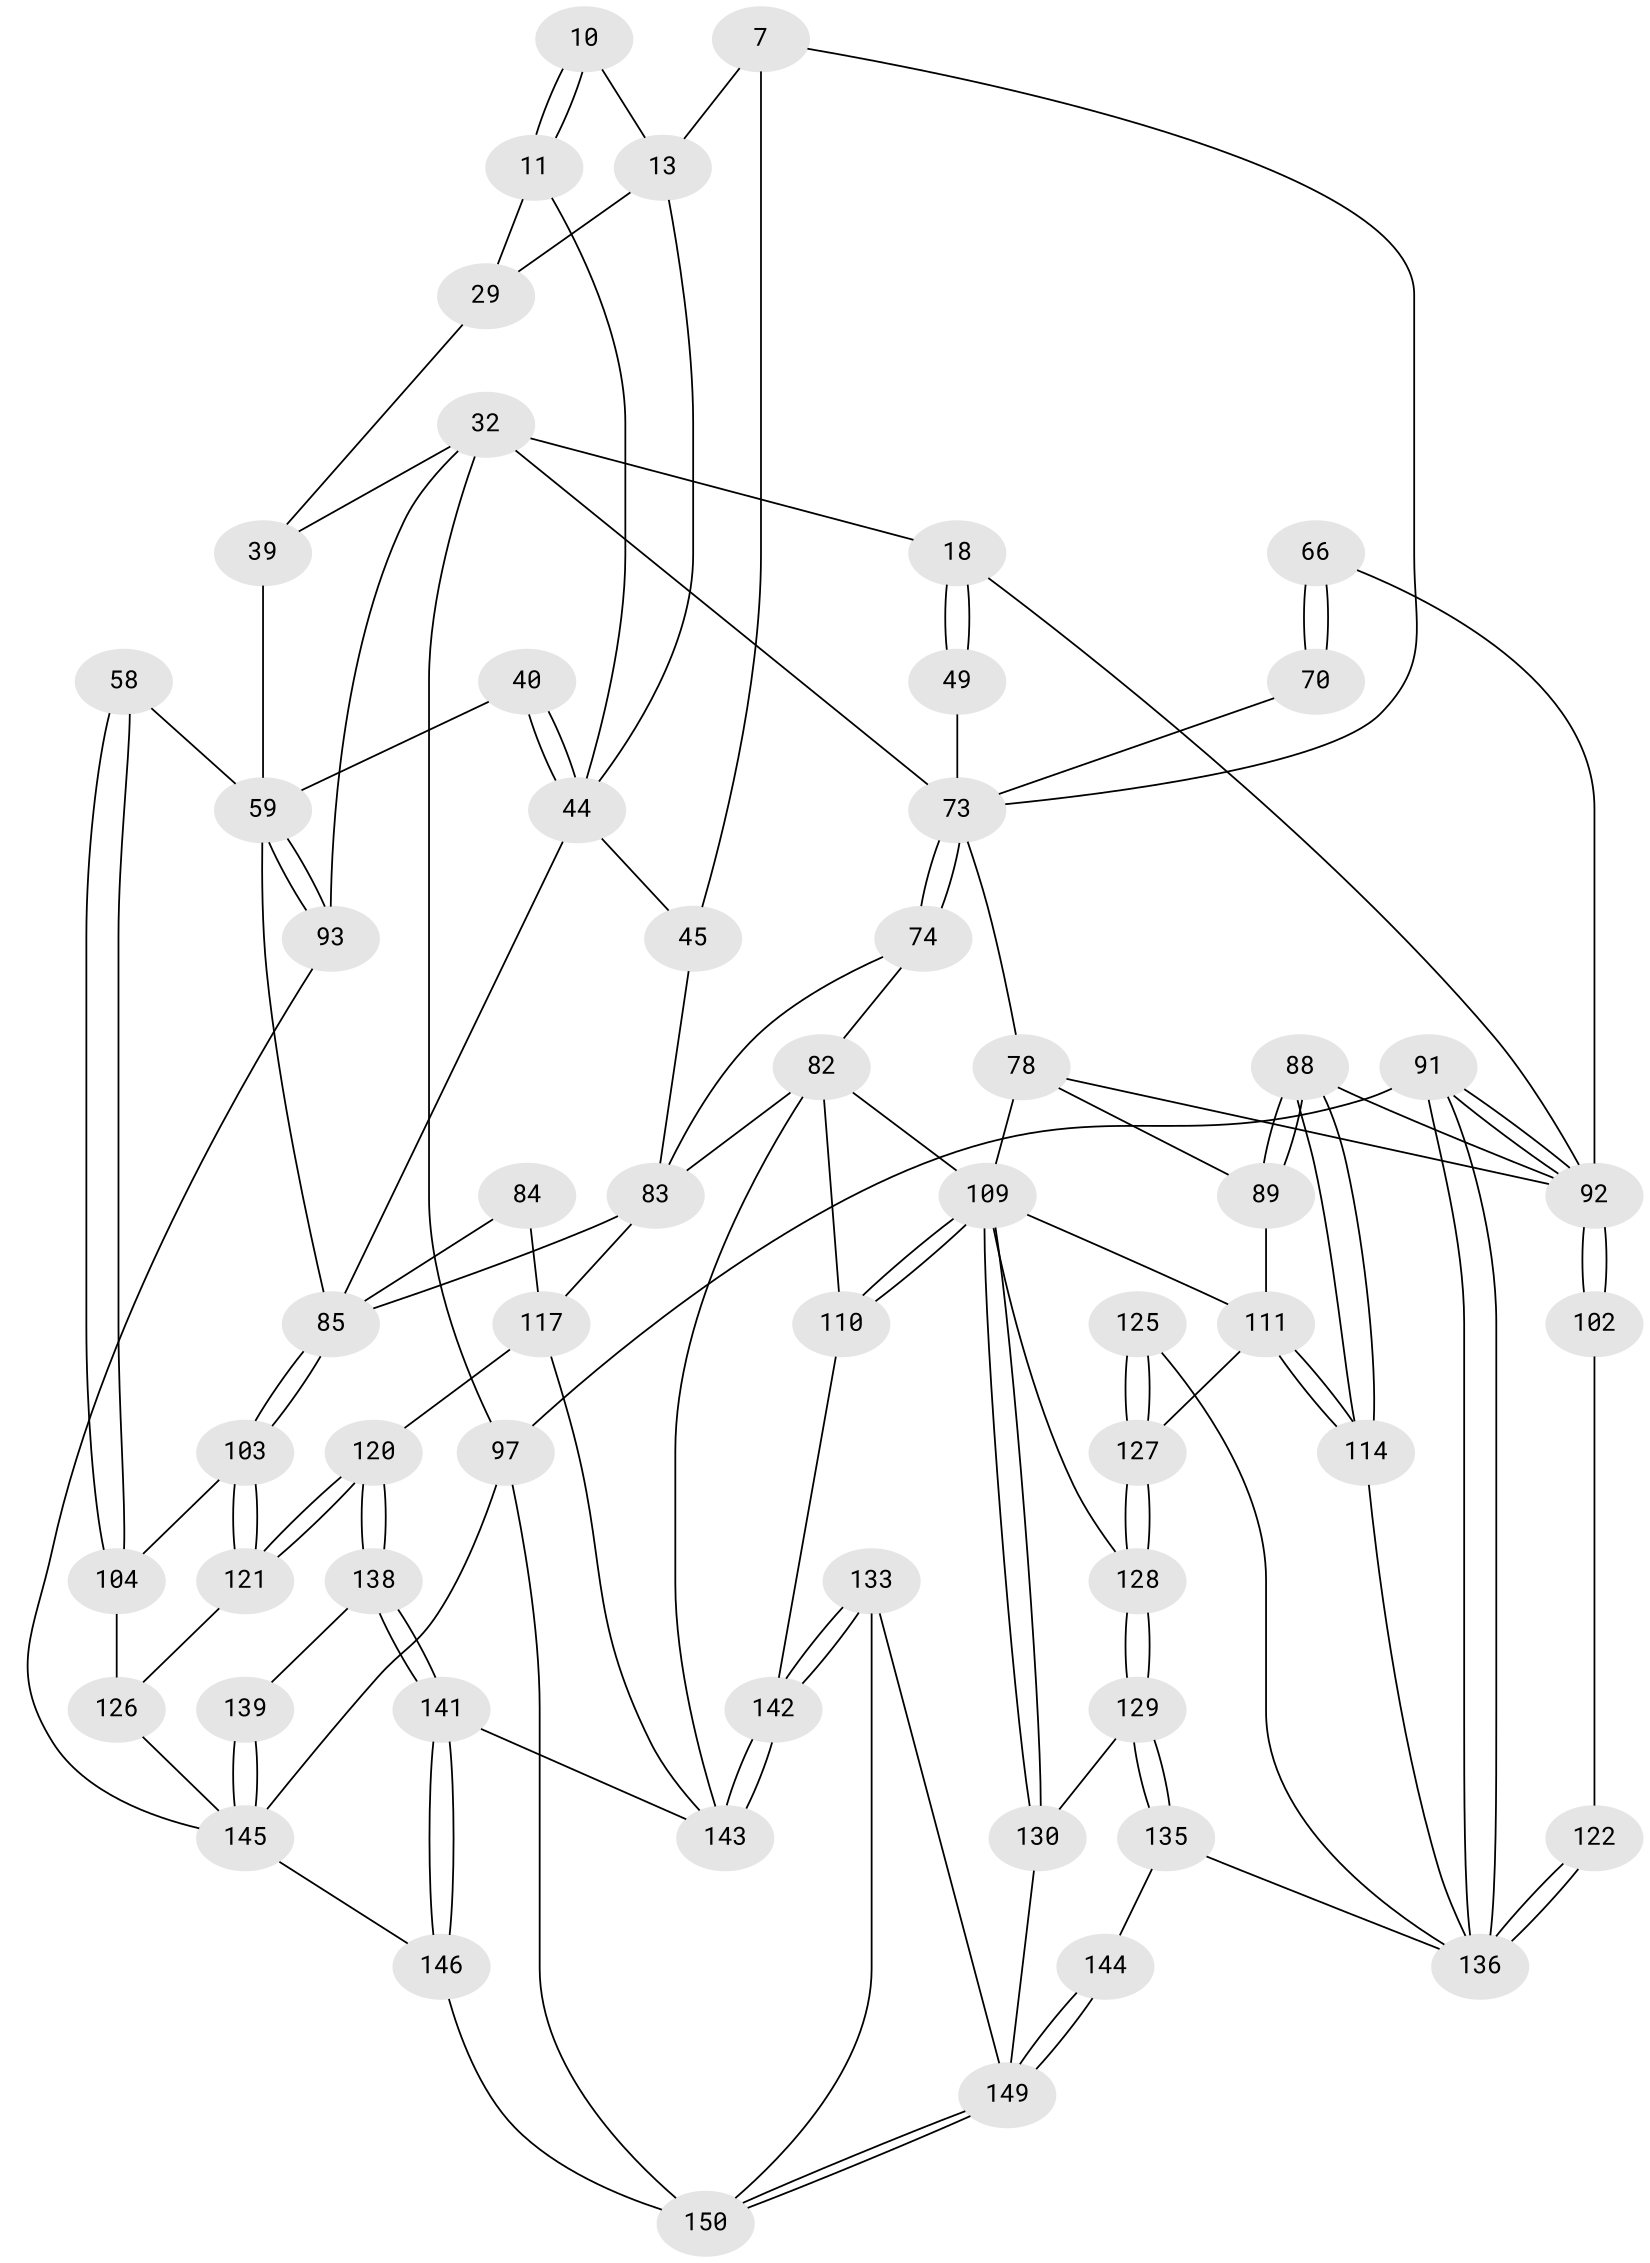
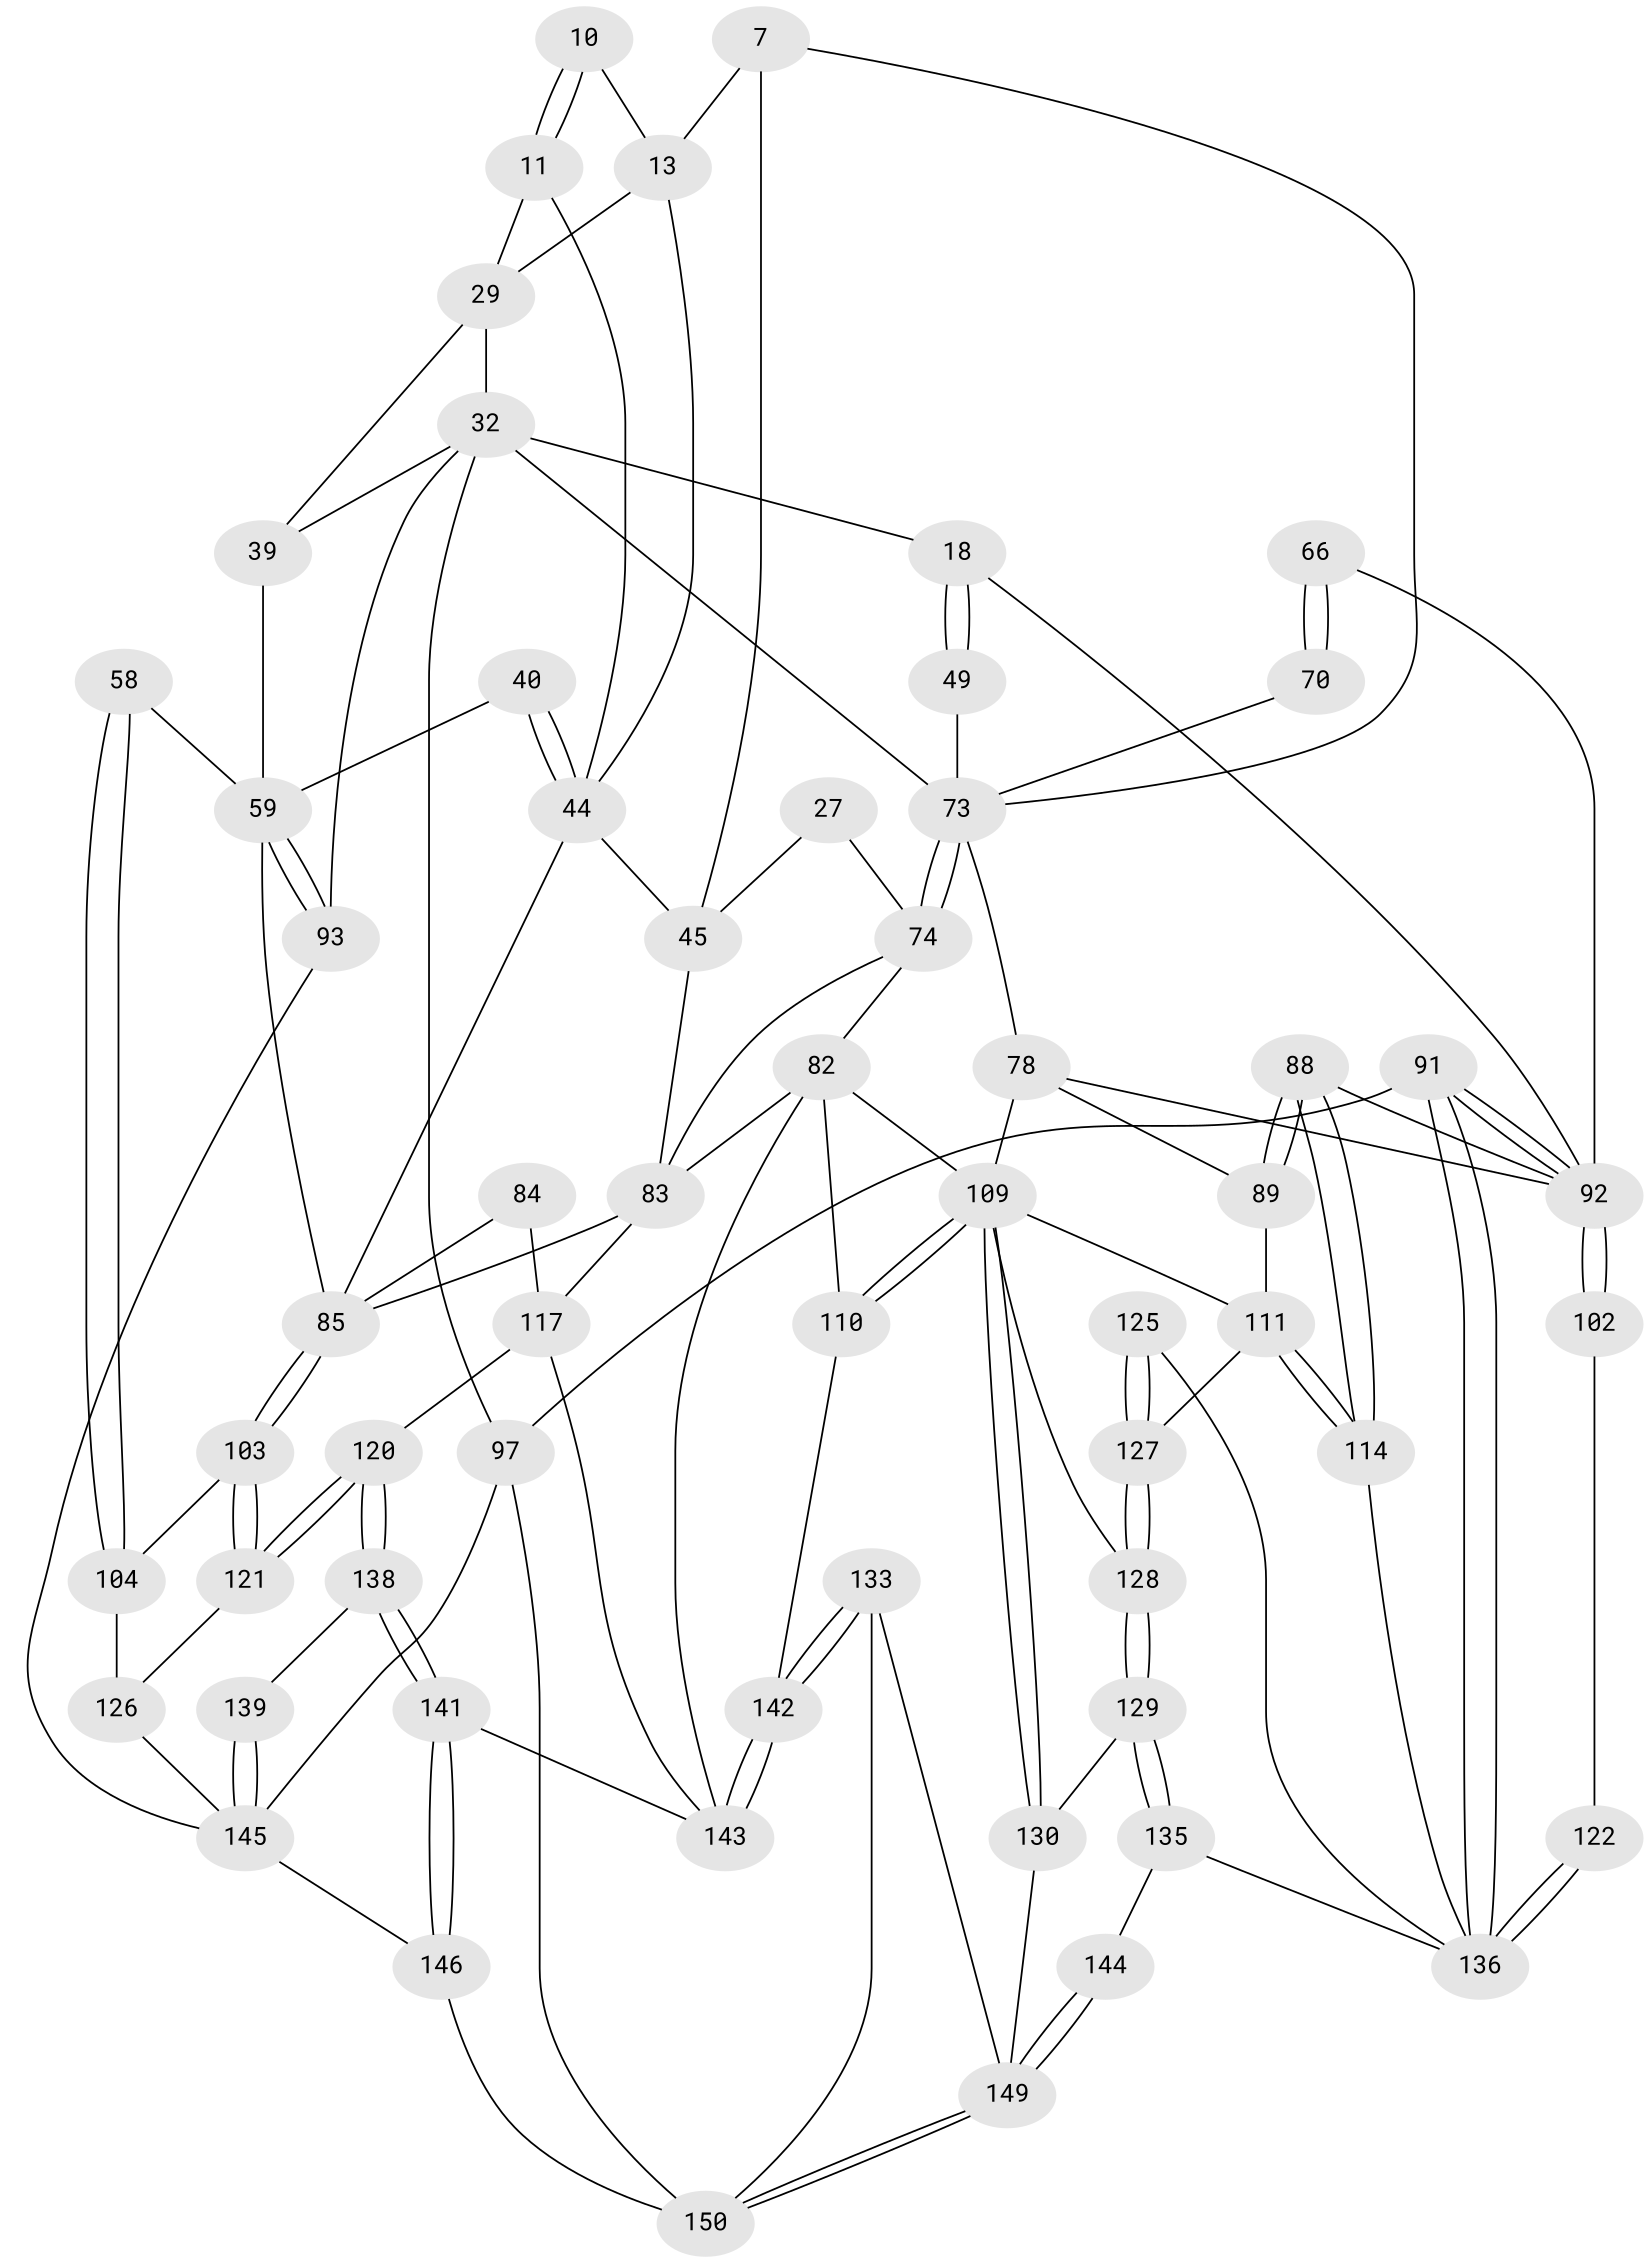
none -> (486, 361)
none -> (829, 810)
